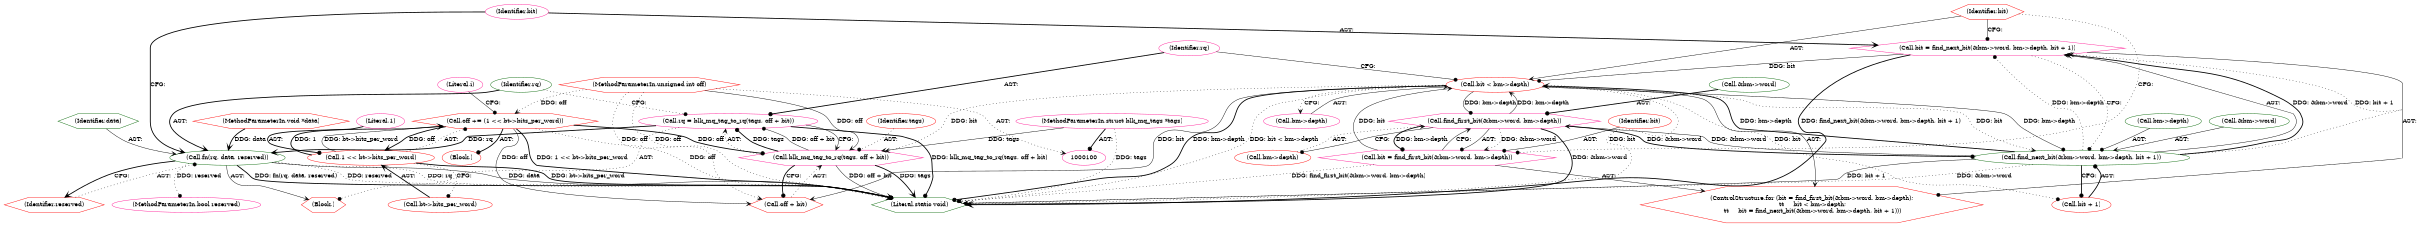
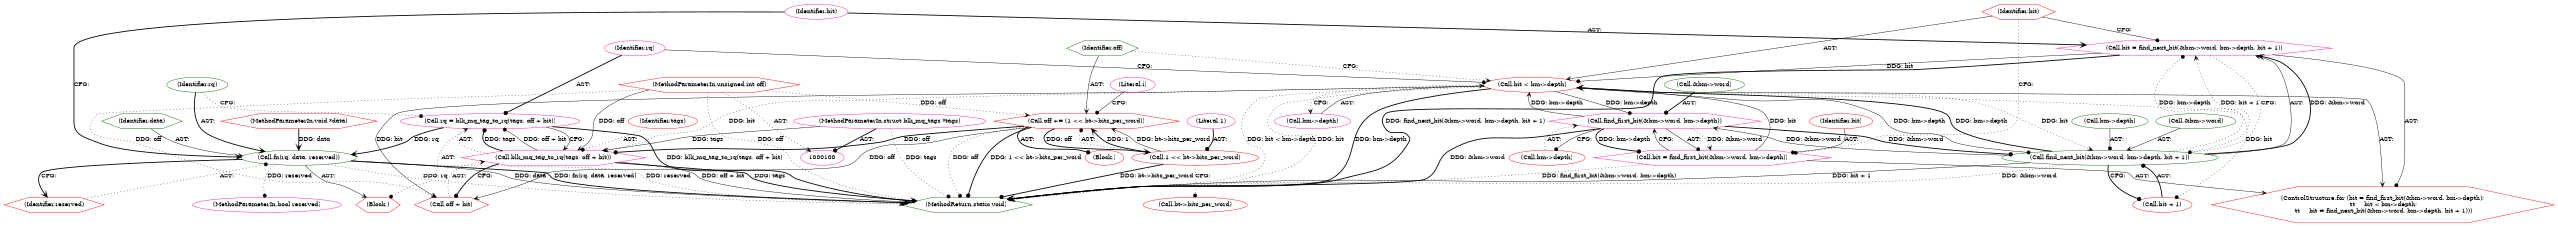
none -> (1102, 48)
(403, 180) -> none
(920, 205) -> (966, 205)
